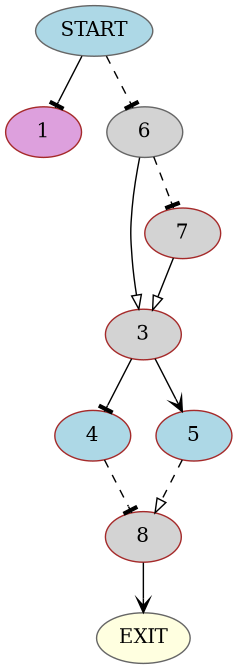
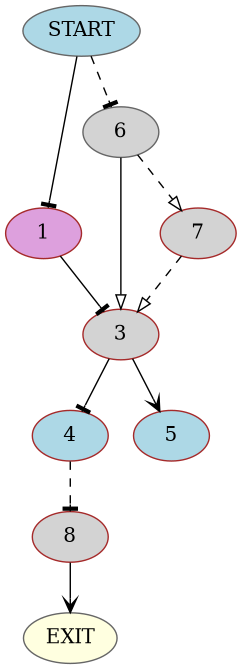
(162, 179) -> (155, 177)
(166, 277) -> (164, 278)
none -> (80, 281)
(172, 480) -> none
